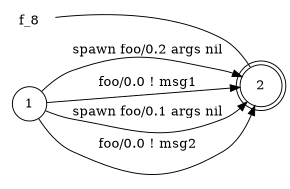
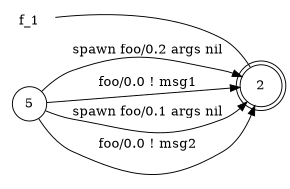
(30, 21) -> (30, 21)
(30, 104) -> (30, 104)
